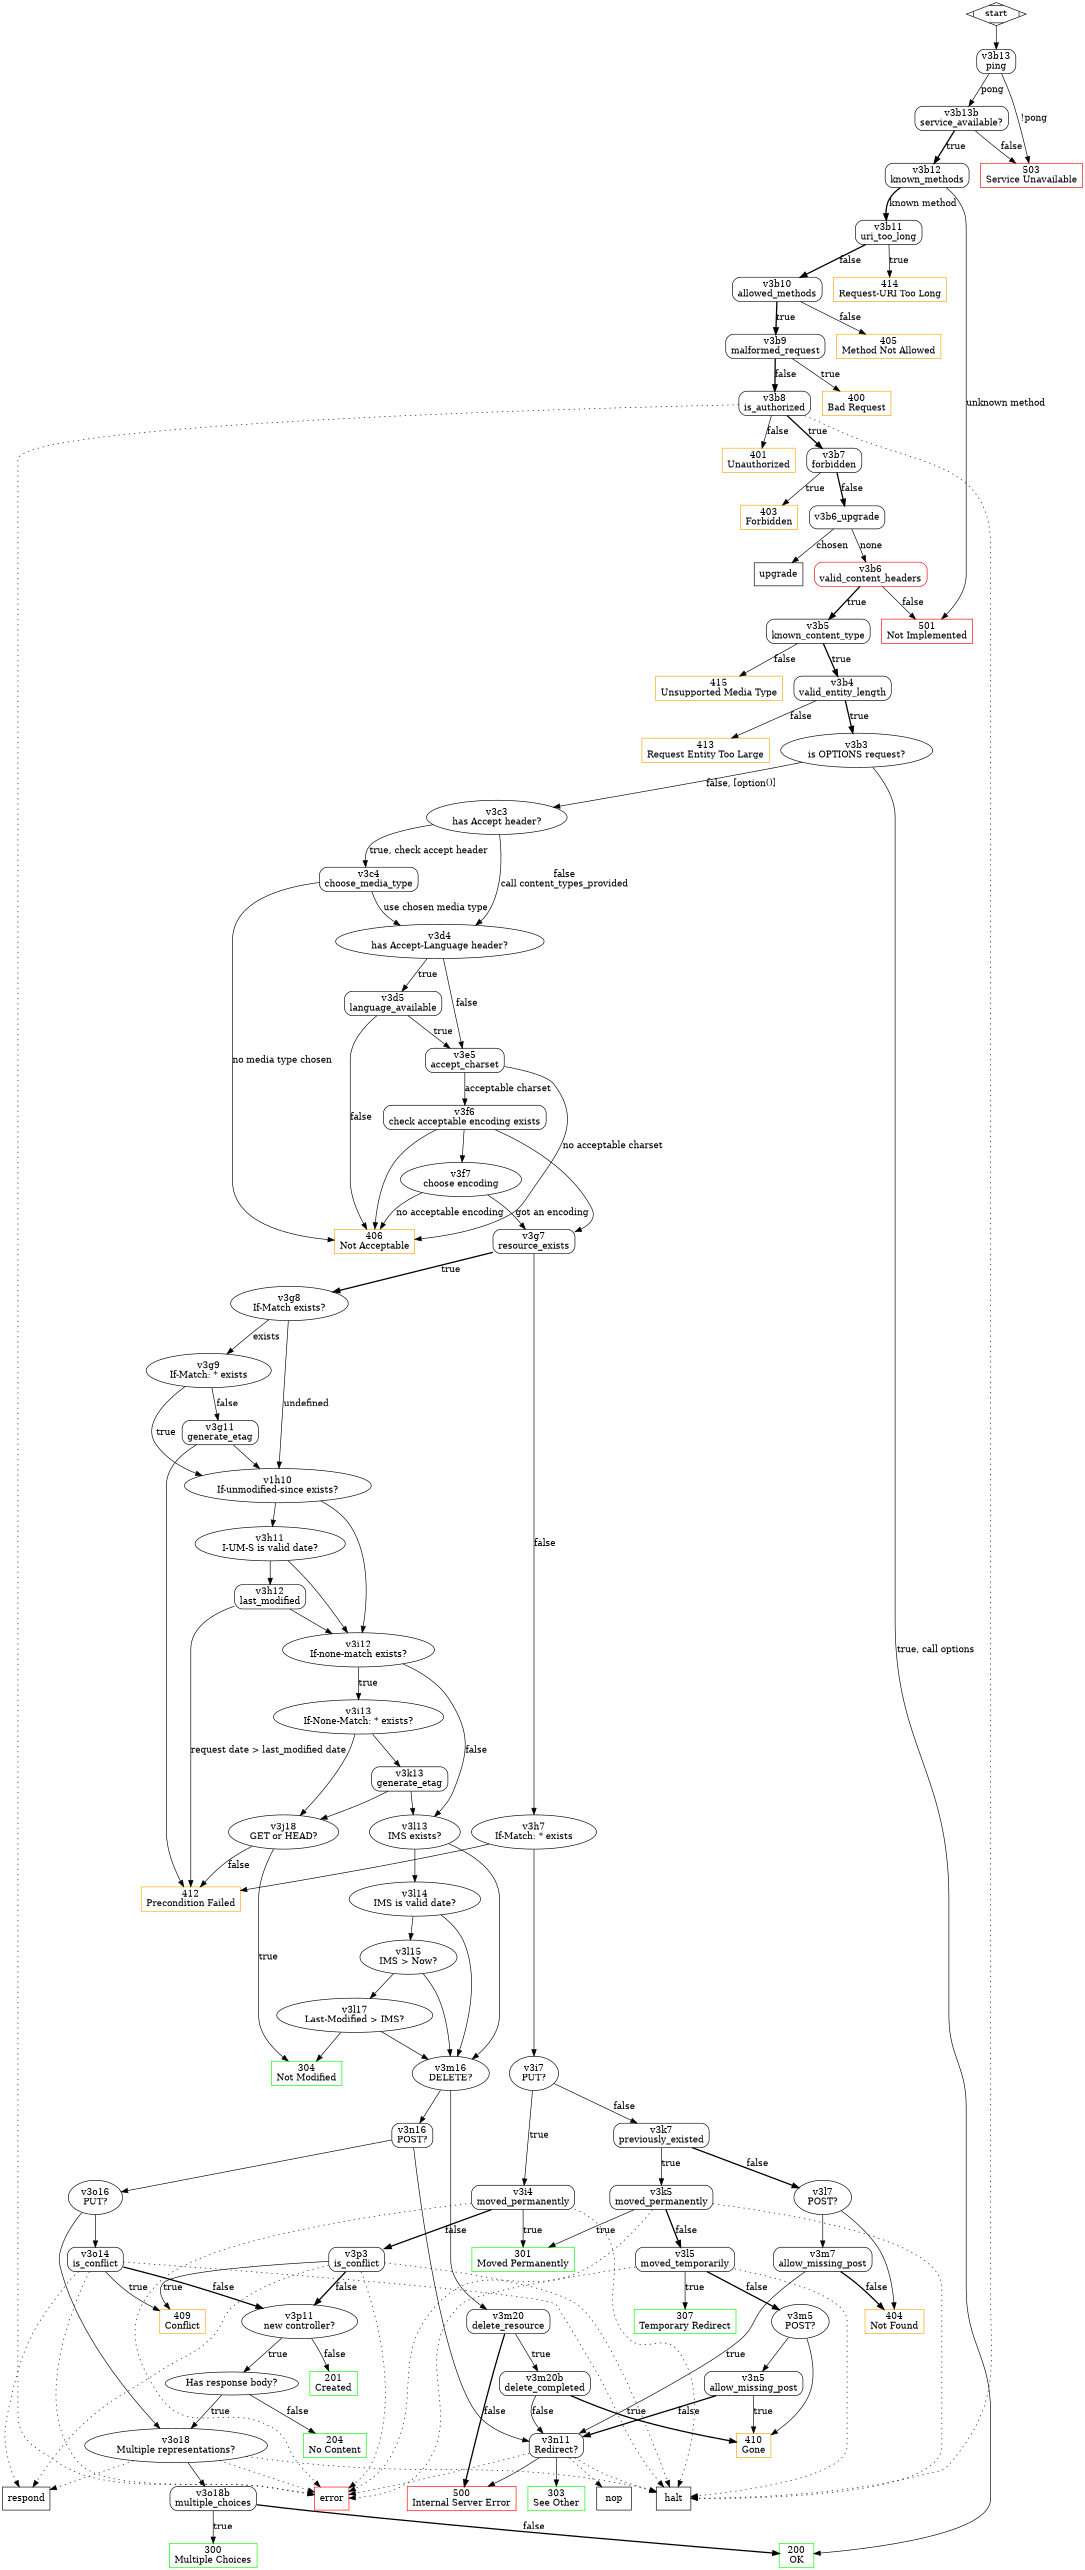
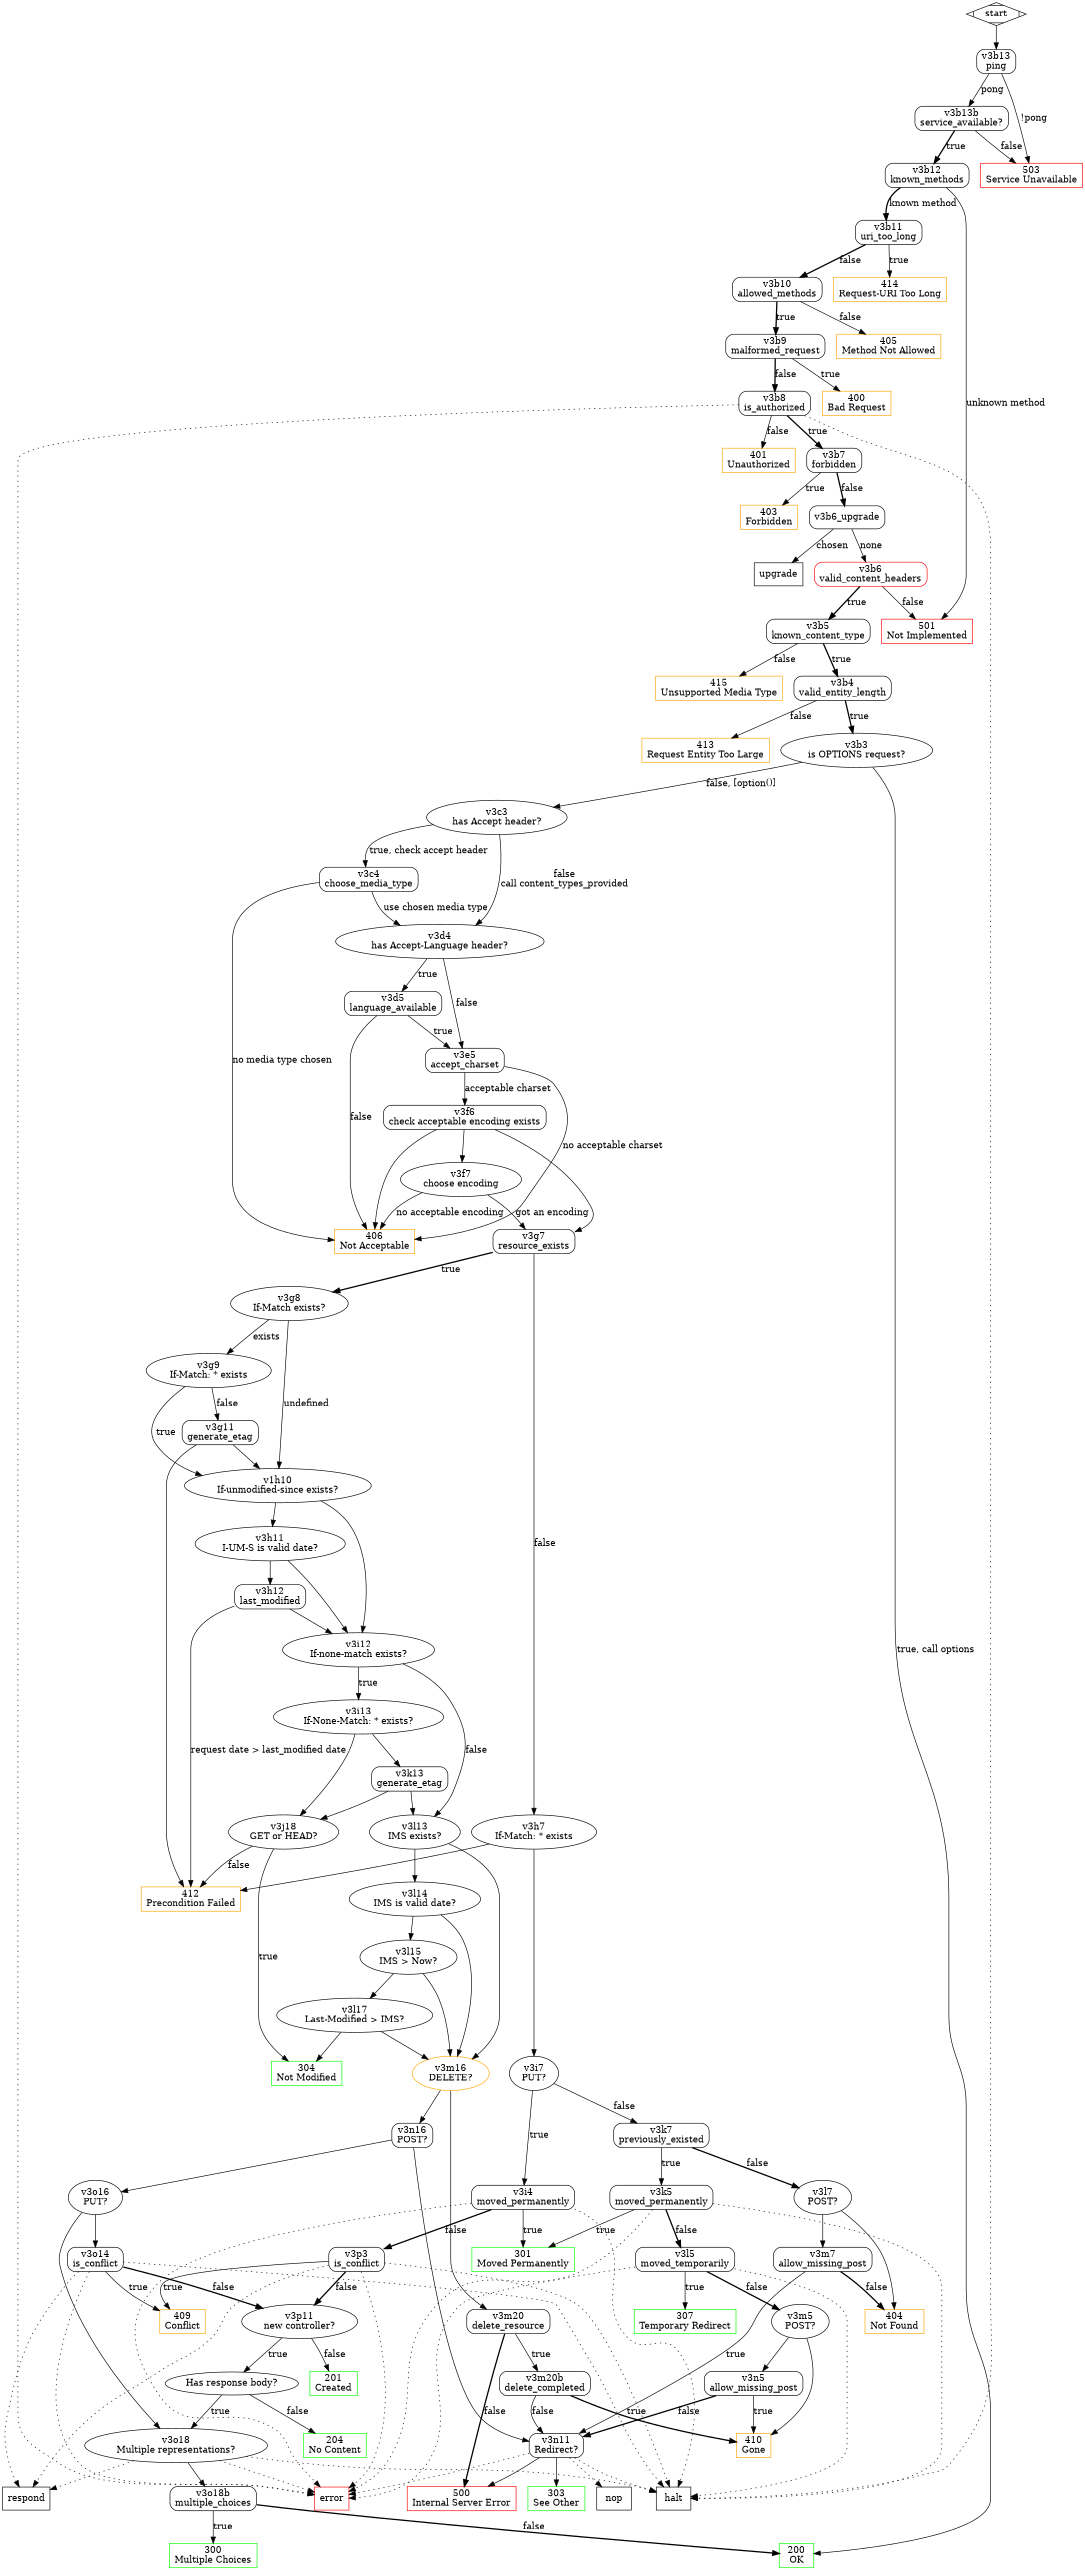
(451, 2073) -> (451, 2073)
